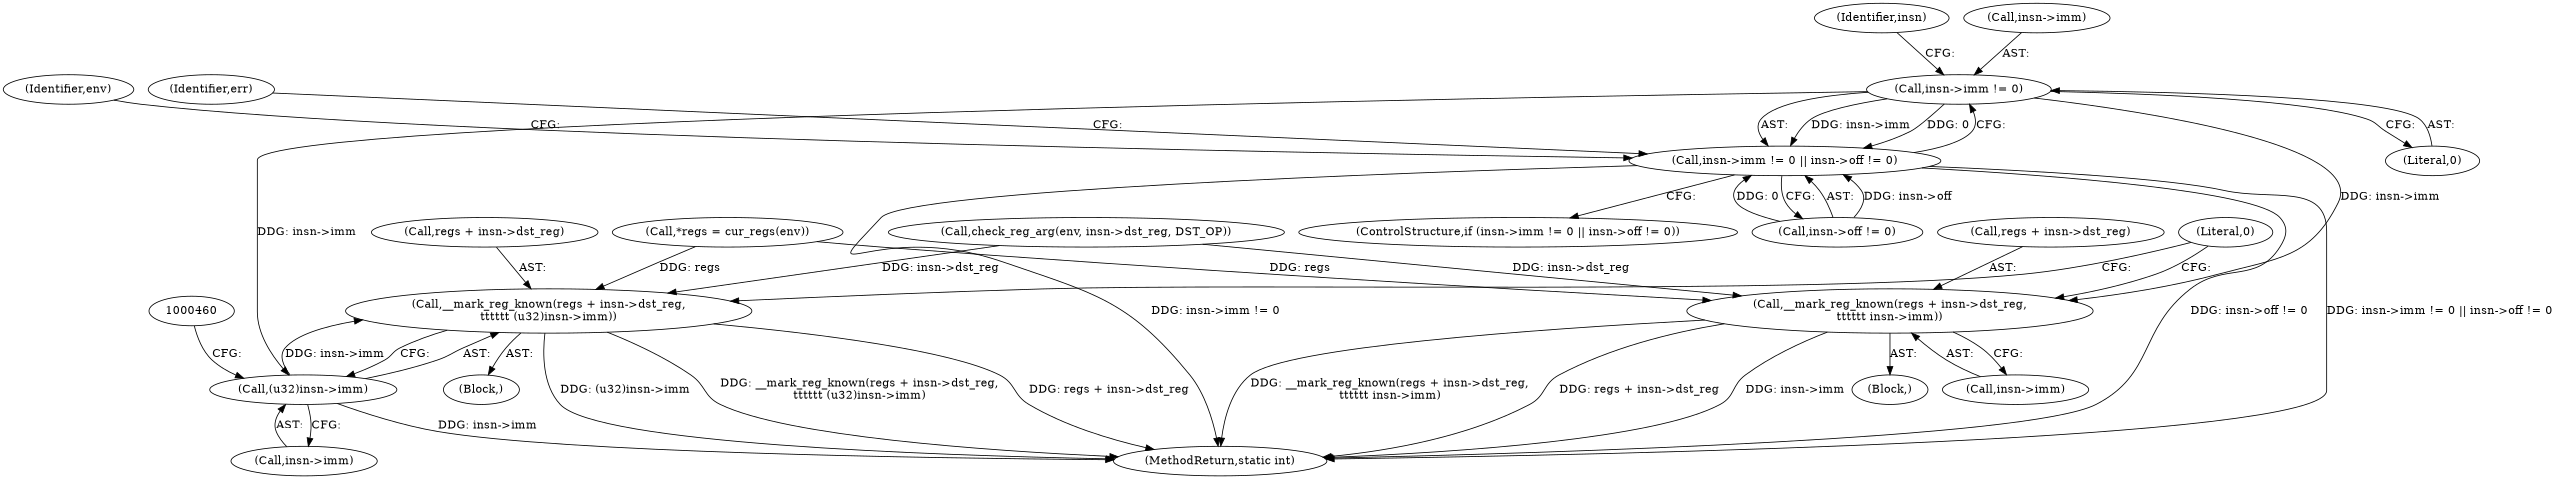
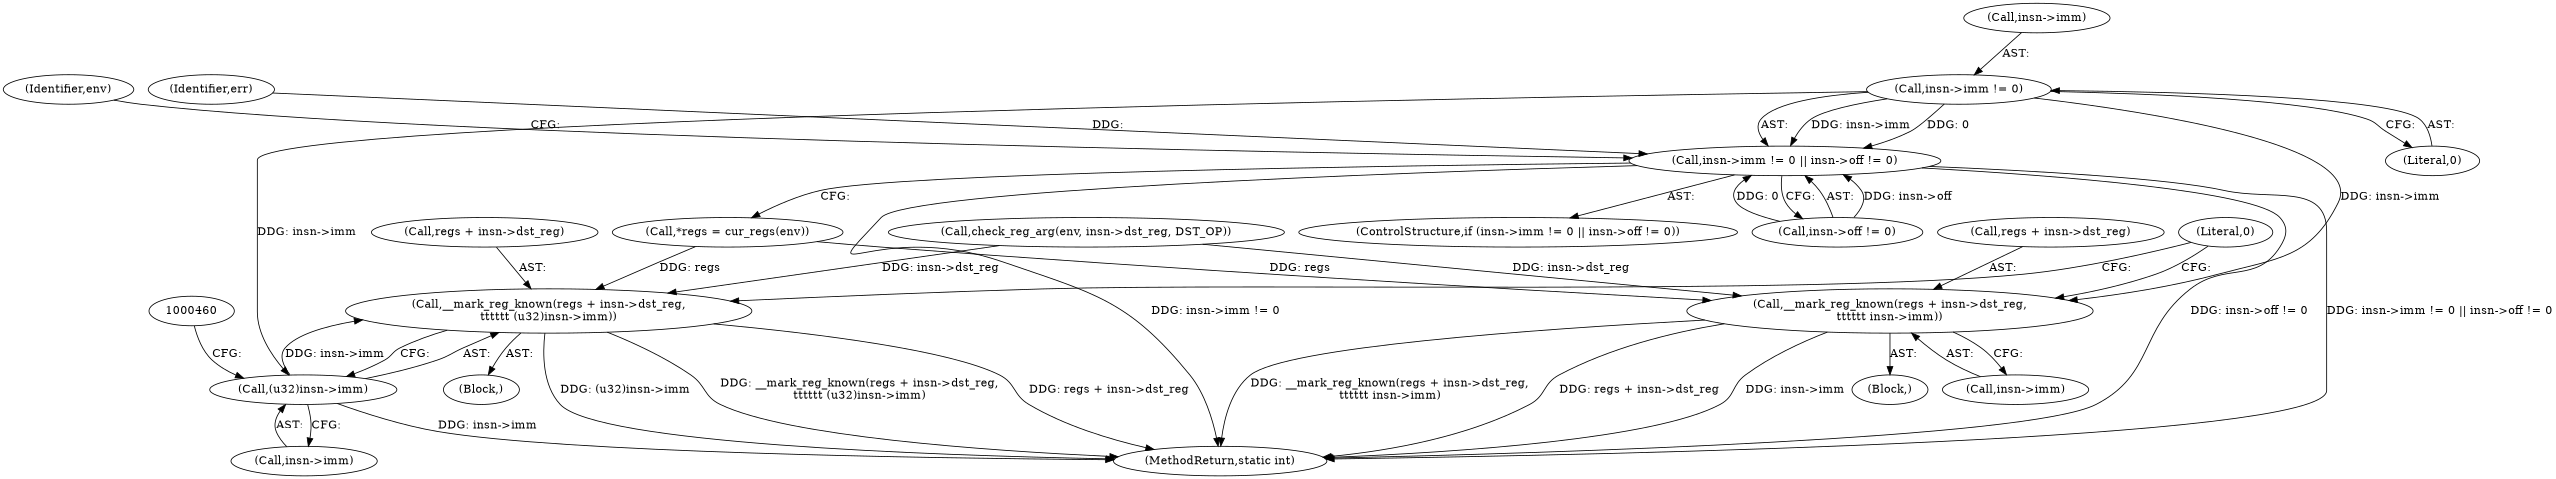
(1882, 18) -> none
(1110, 125) -> (1110, 125)
(1954, 142) -> (1192, 170)
(1683, 197) -> (1683, 197)
